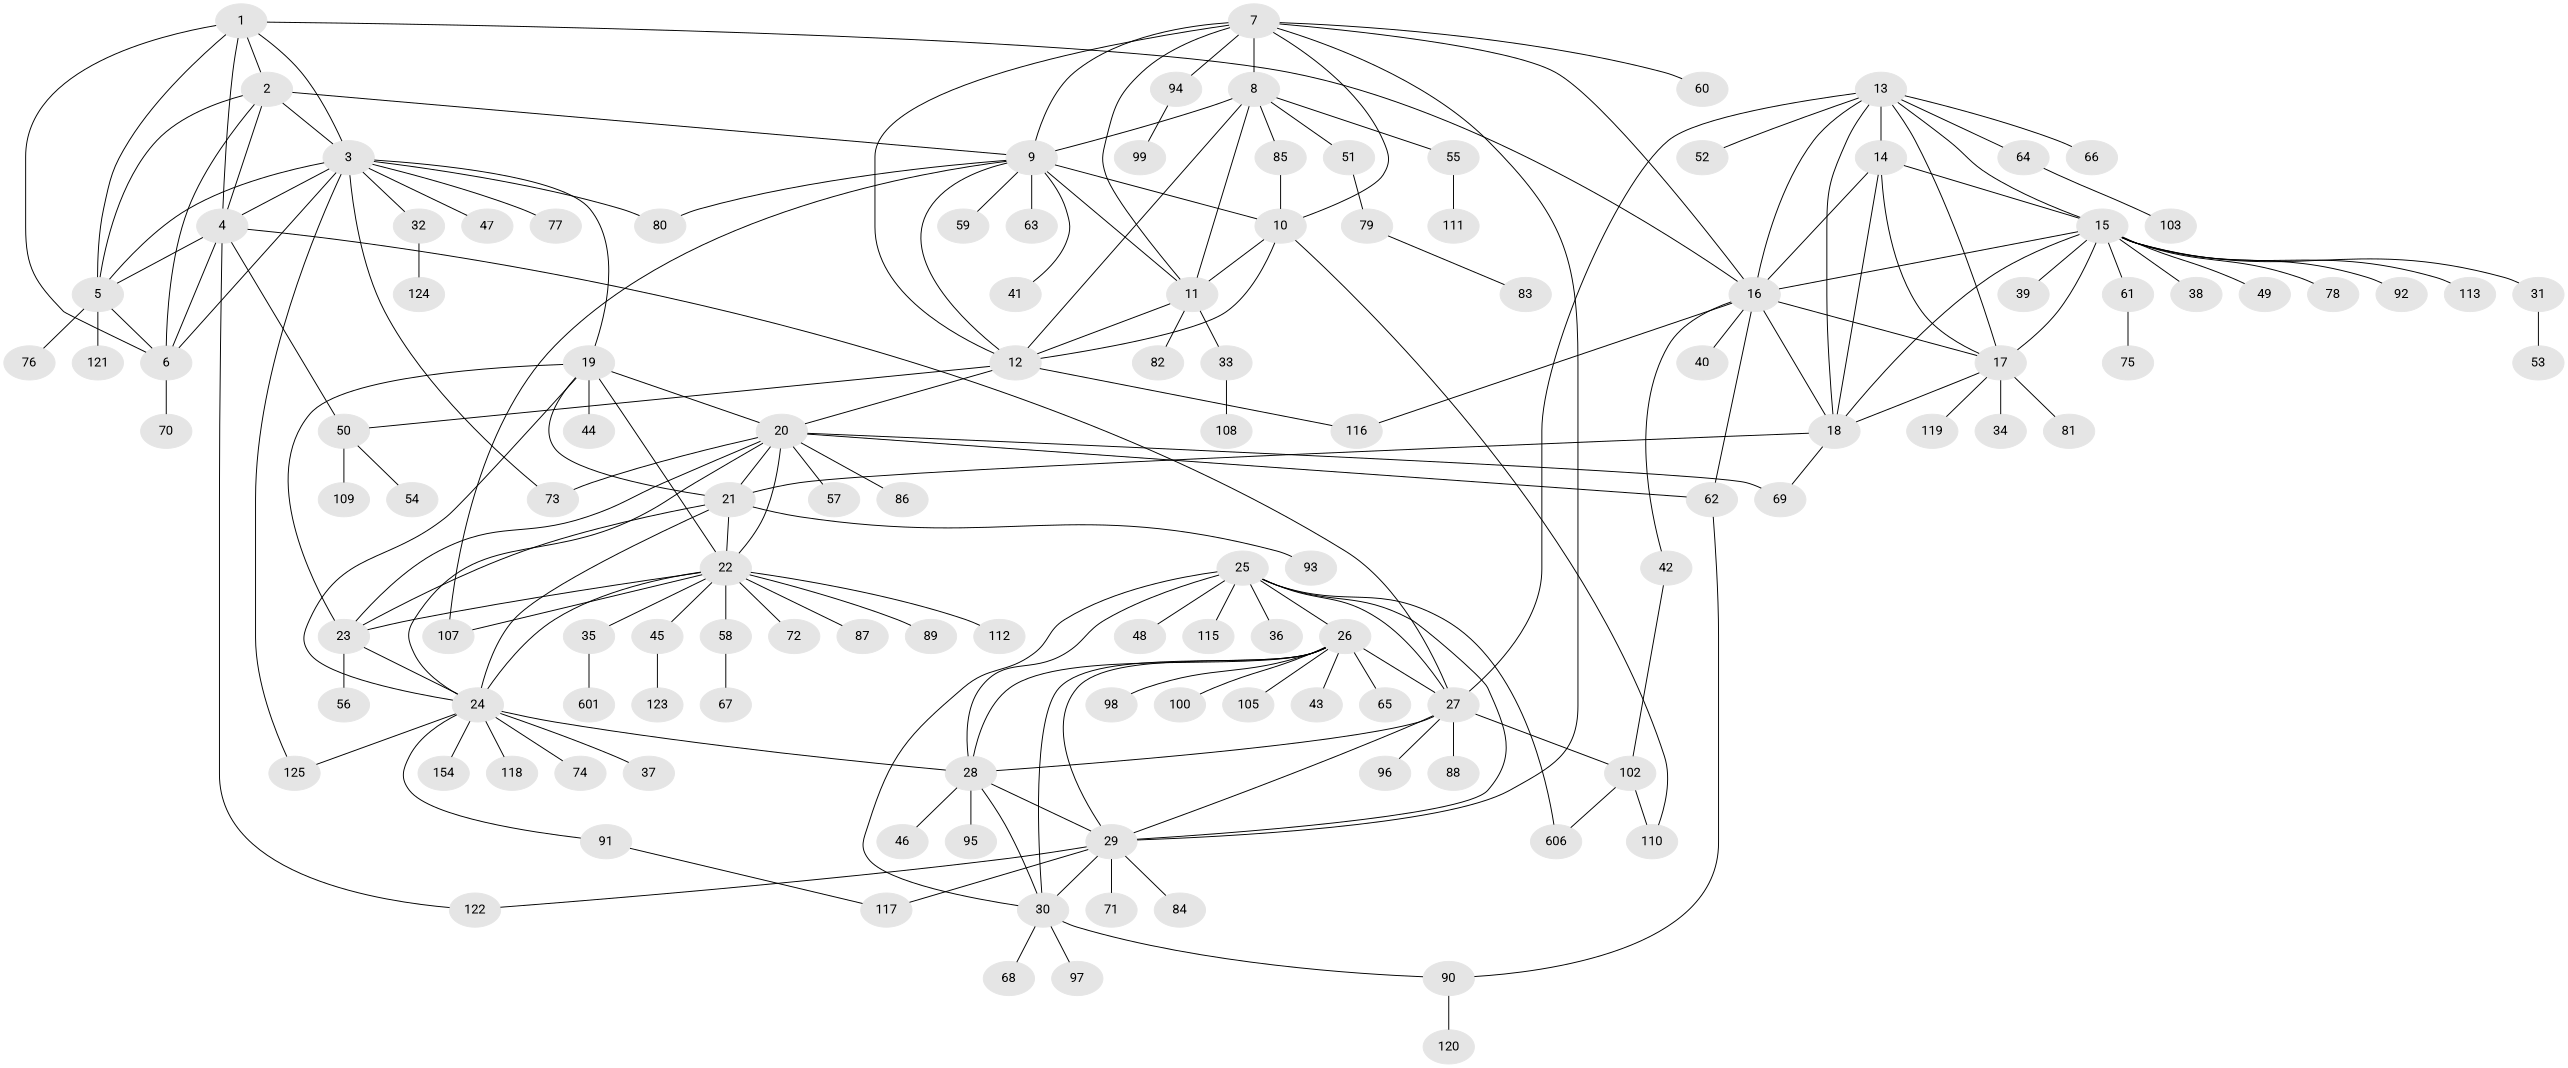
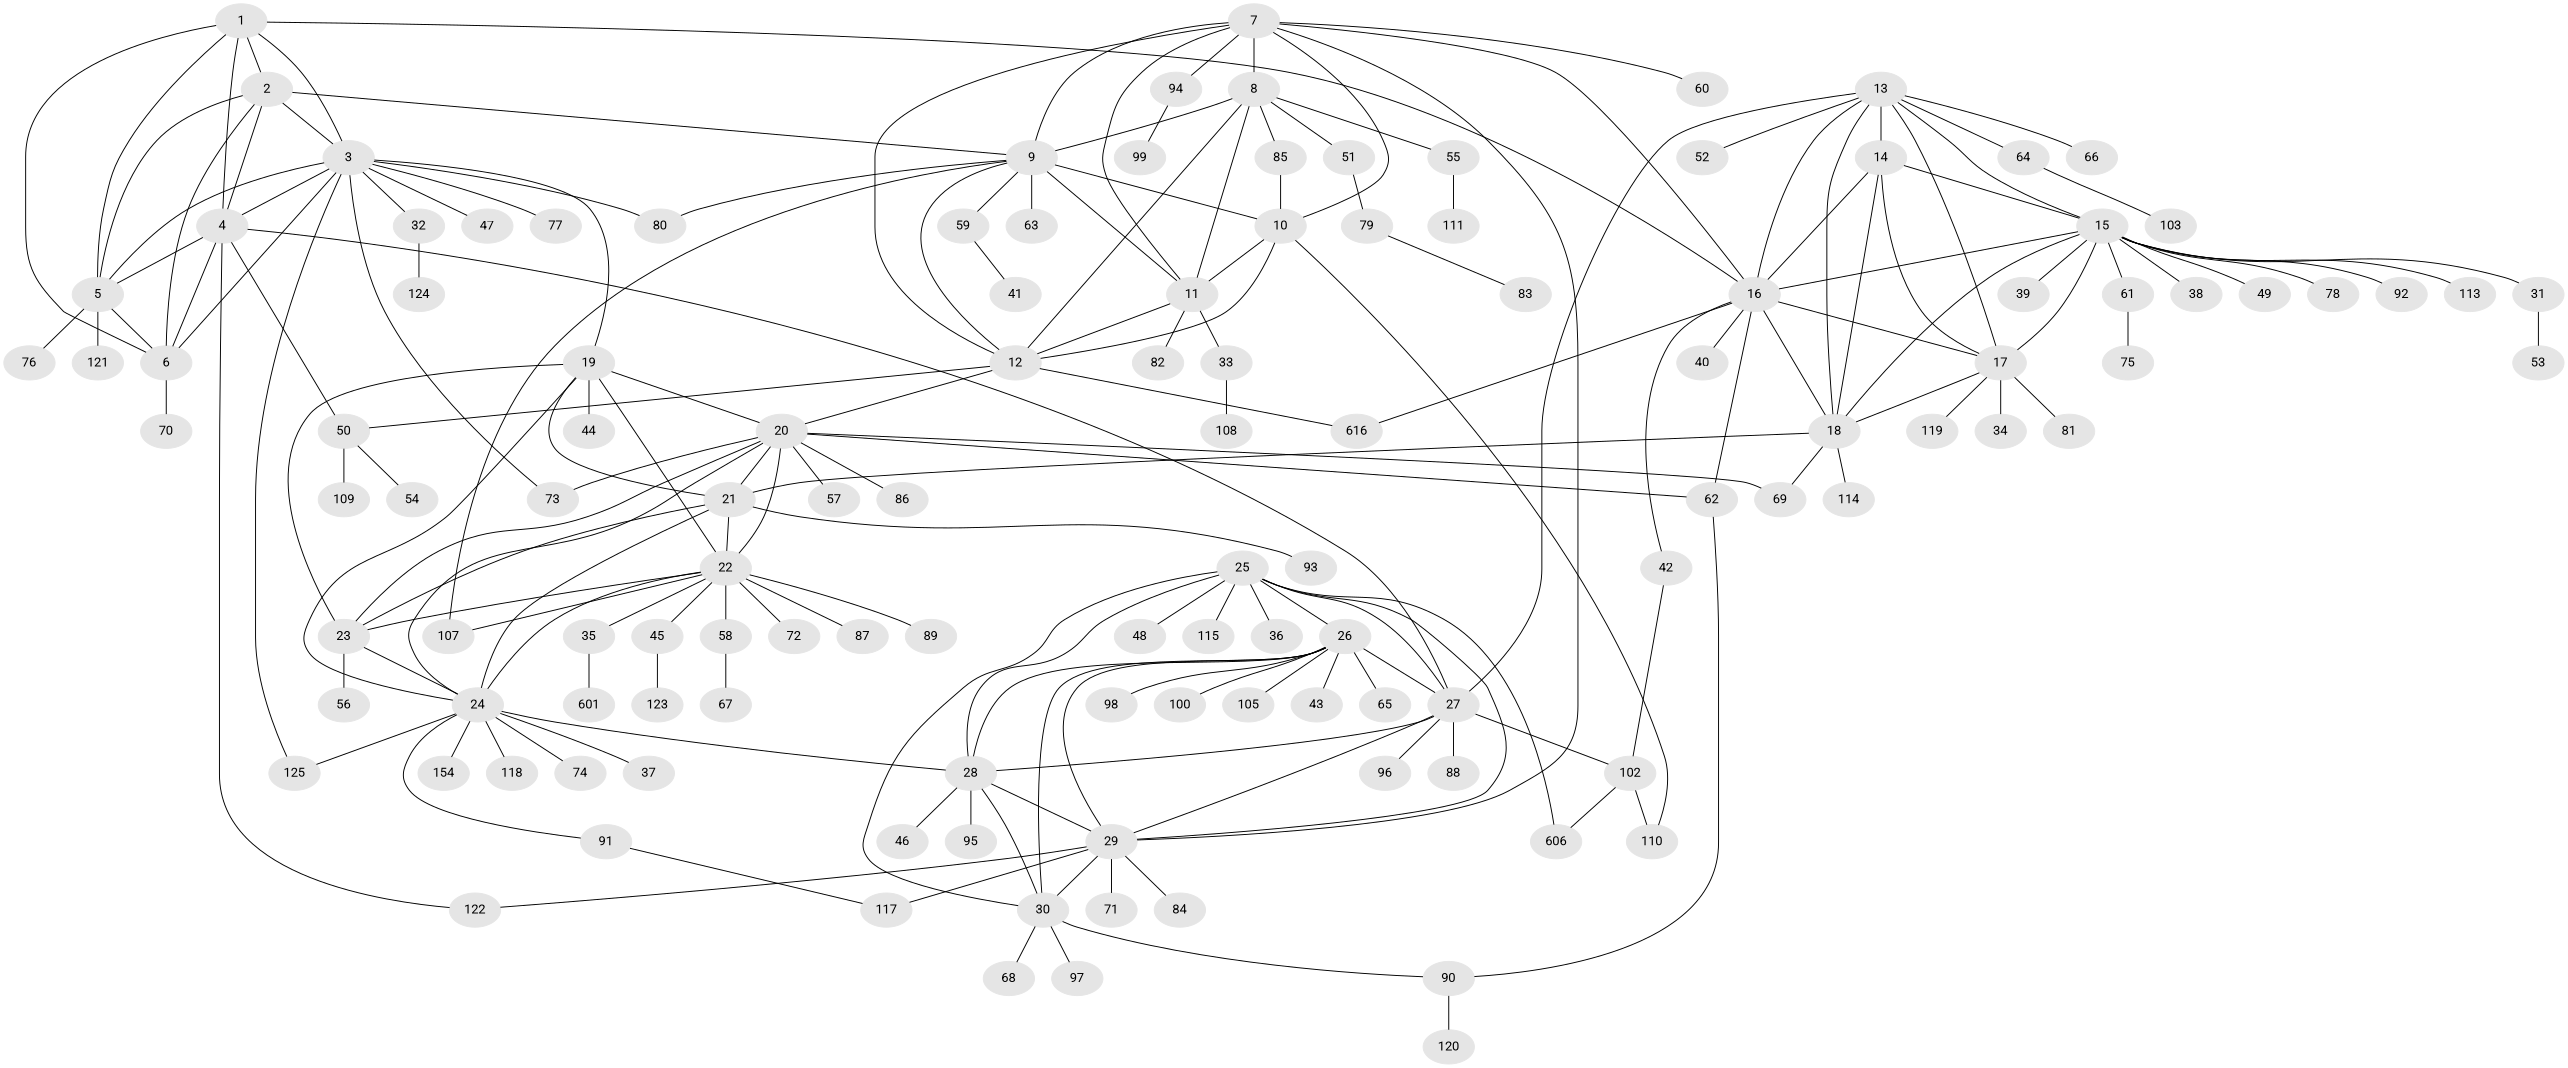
(1070, 231) -> (989, 260)
(1357, 431) -> (1357, 431)
none -> (1849, 500)
(999, 636) -> none
